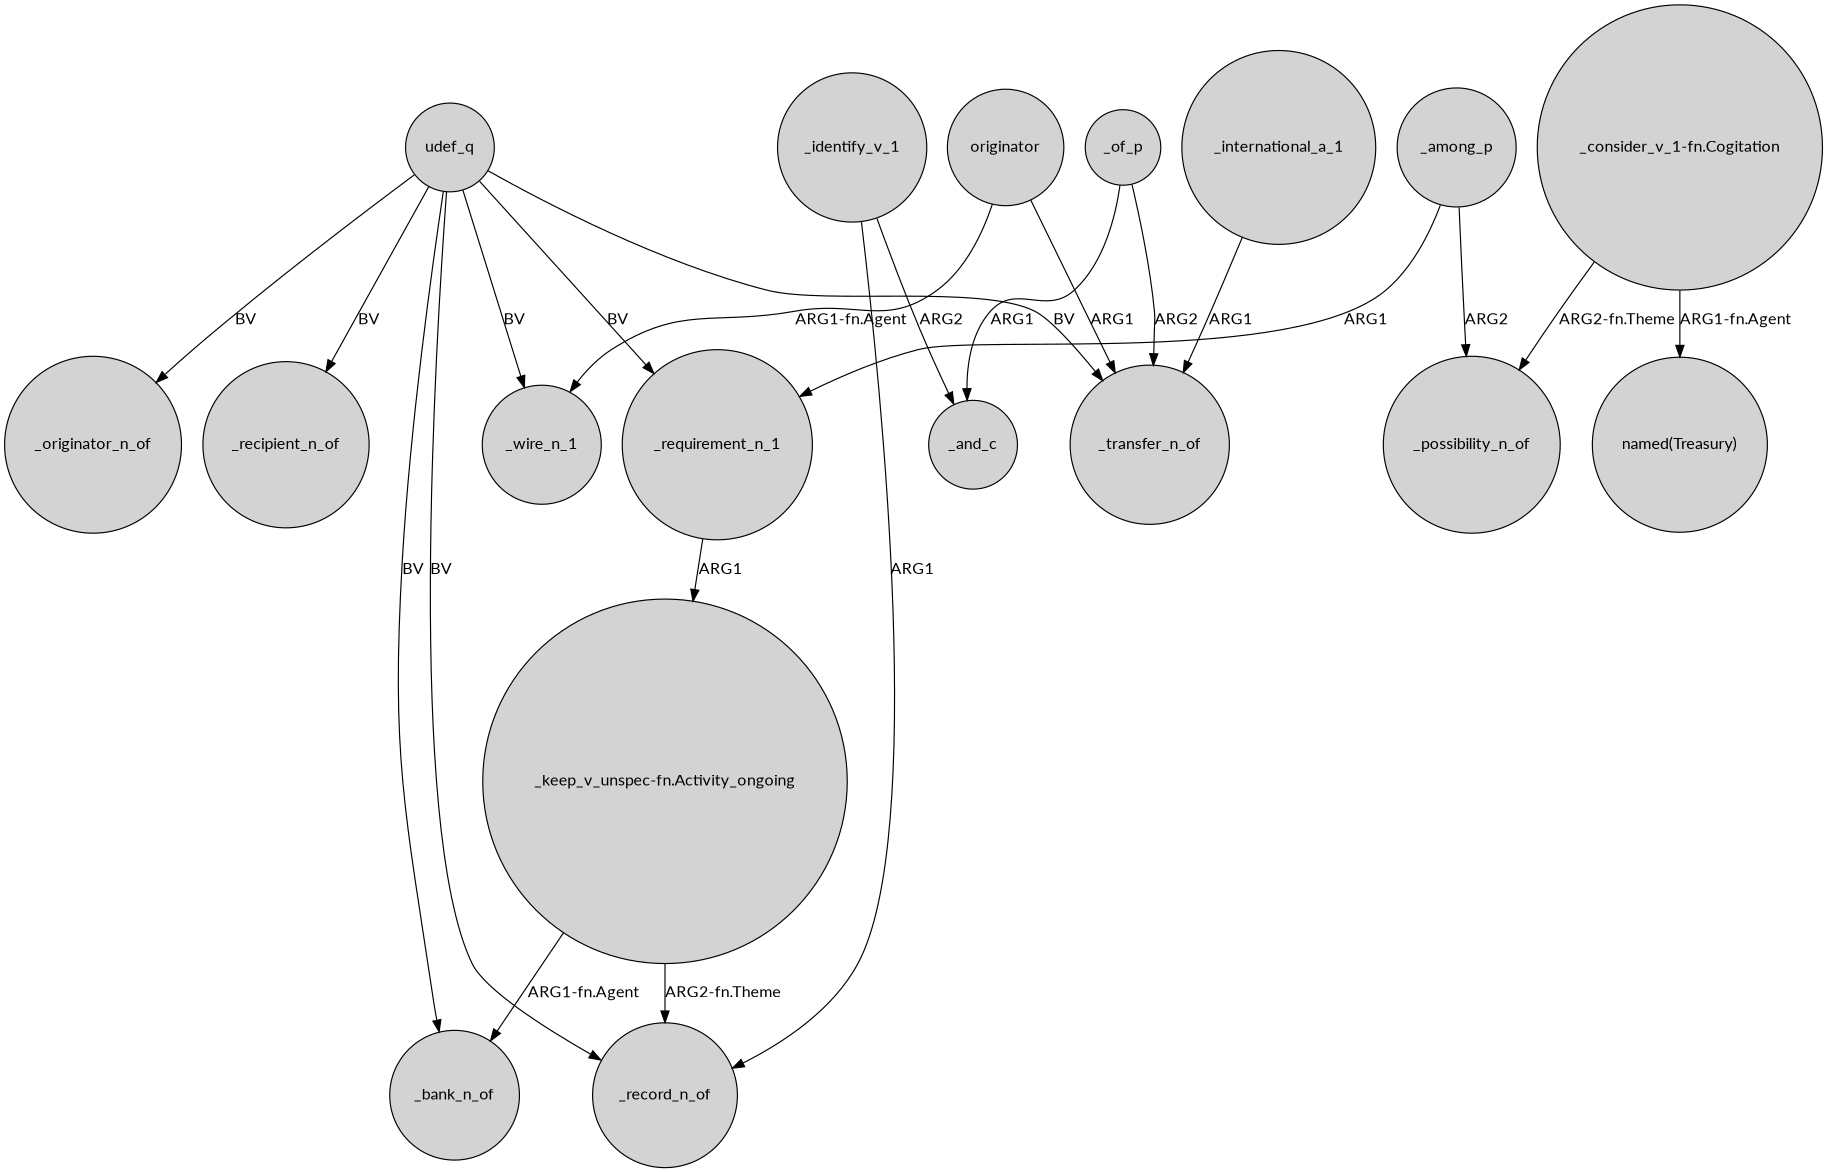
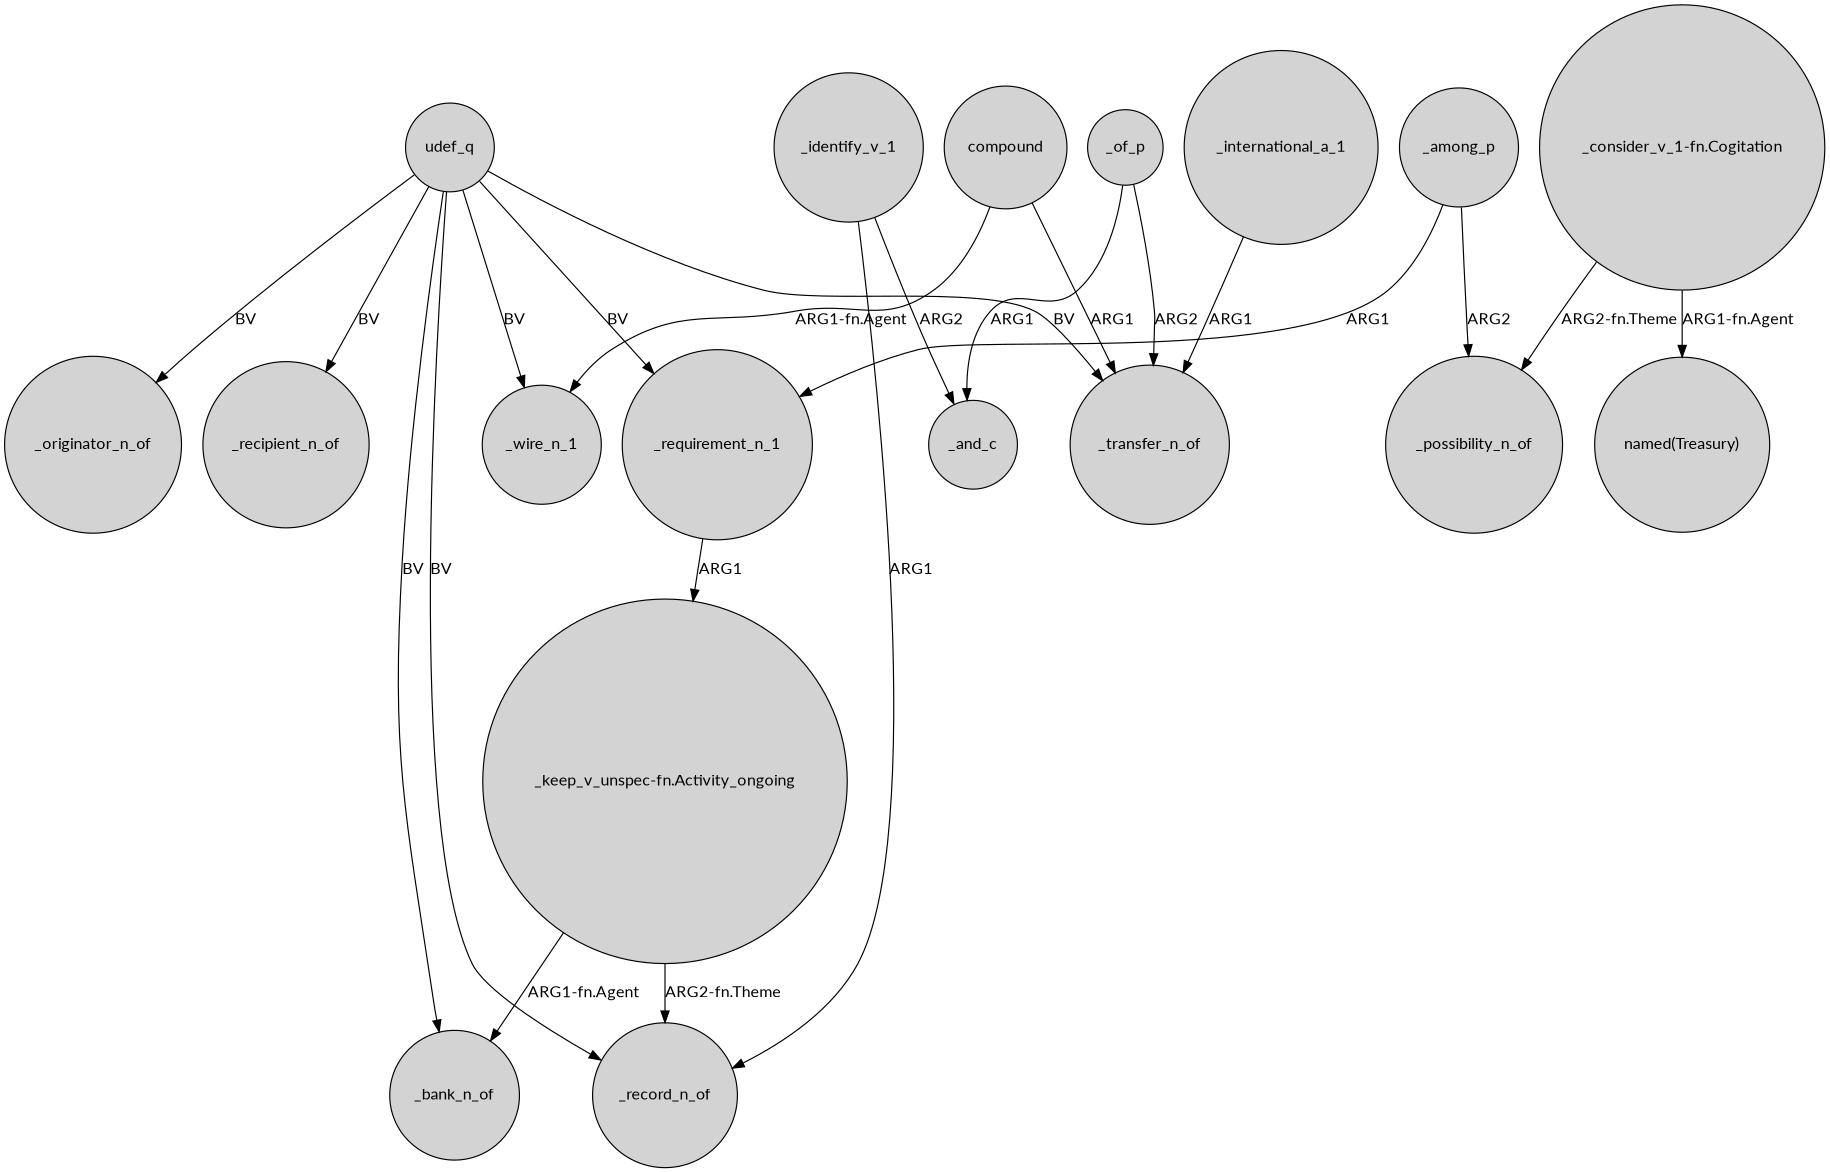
(1006, 147) -> (1006, 147)
